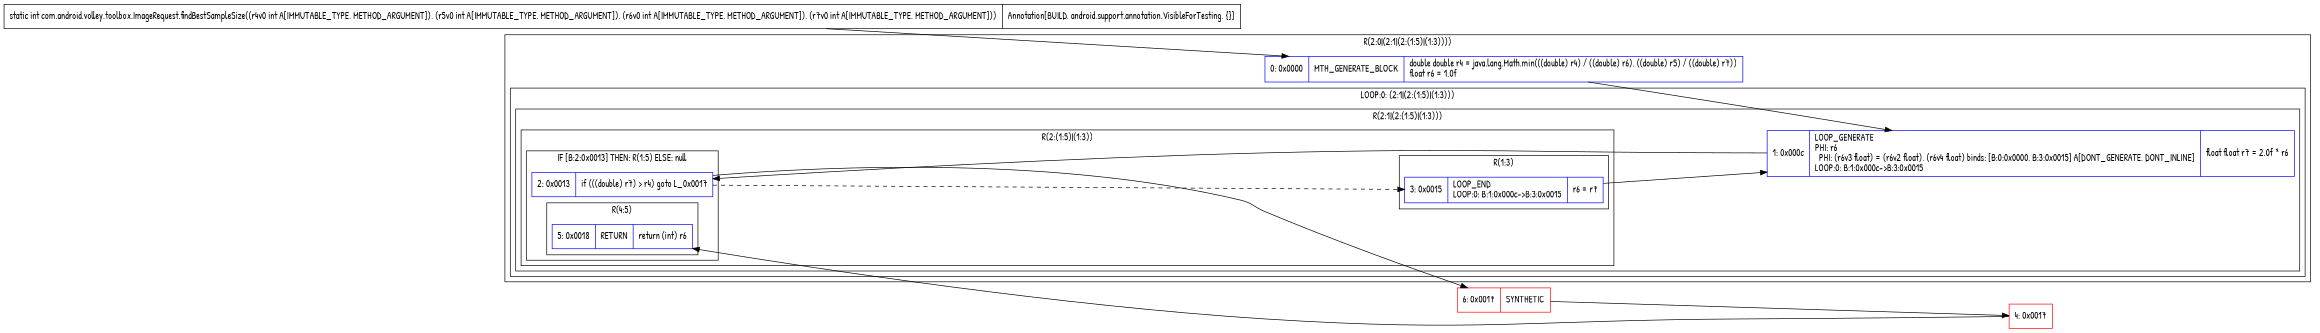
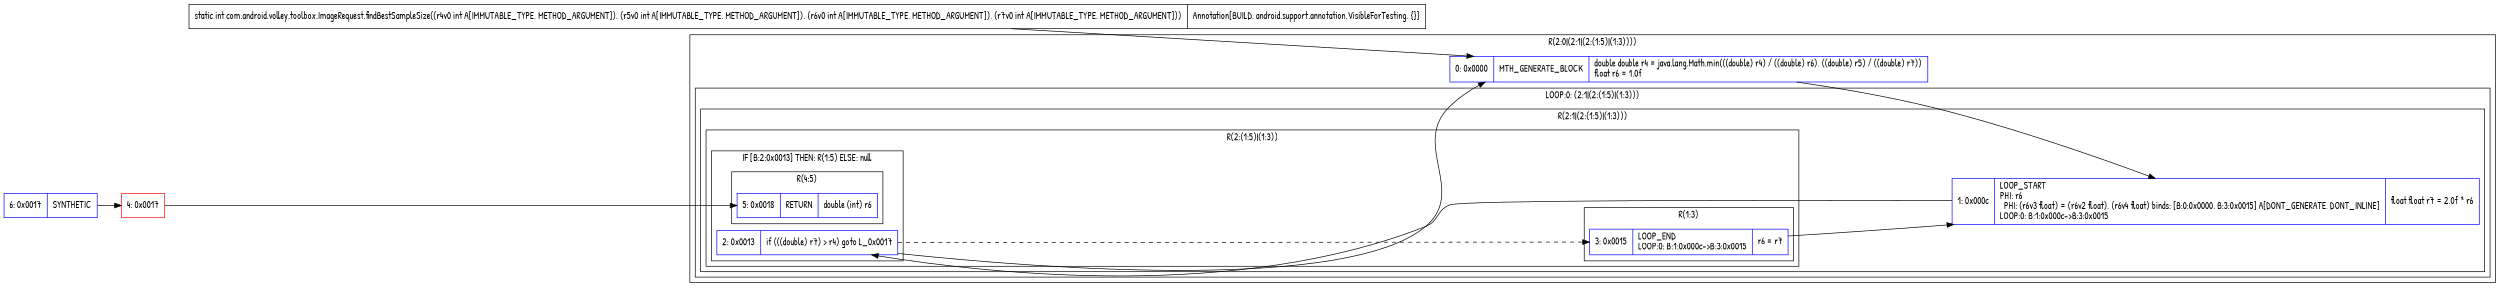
(1845, 138) -> (2023, 186)
(1096, 176) -> (1317, 262)
(663, 236) -> (848, 205)
(1504, 300) -> (51, 206)
